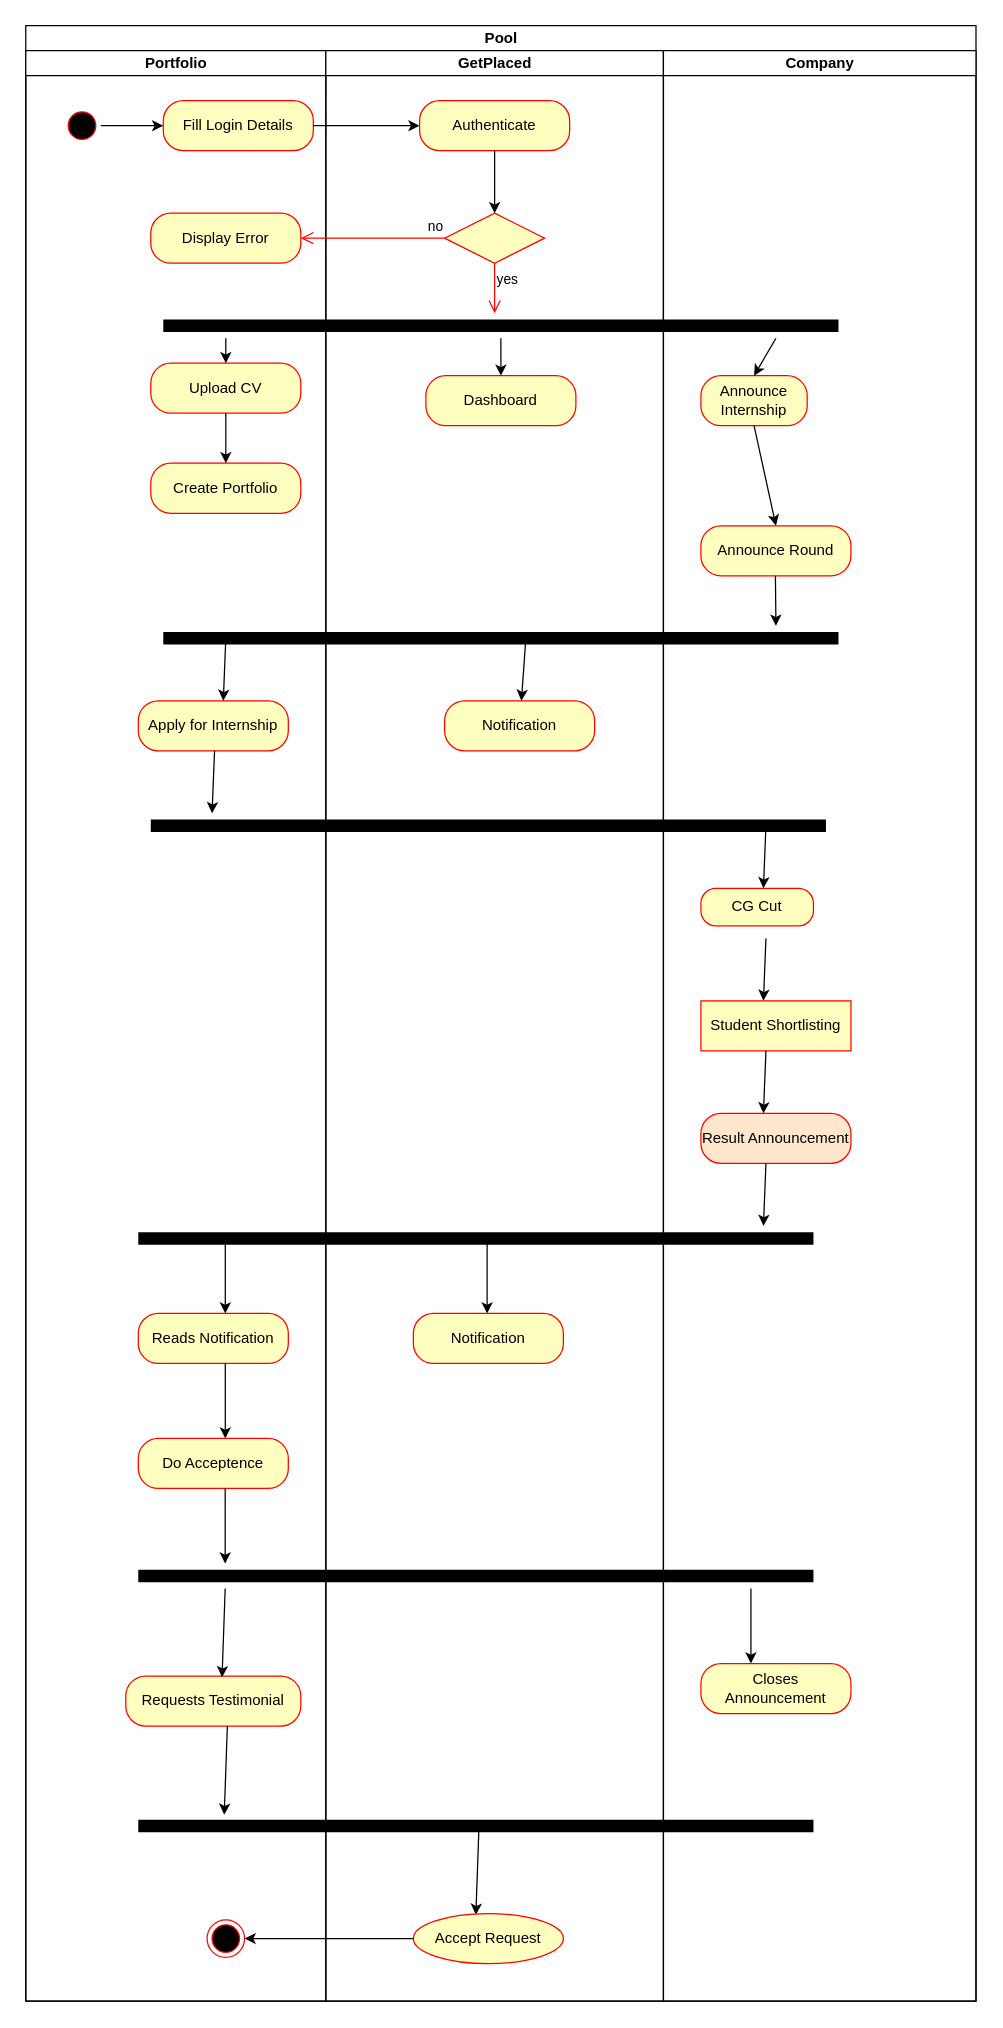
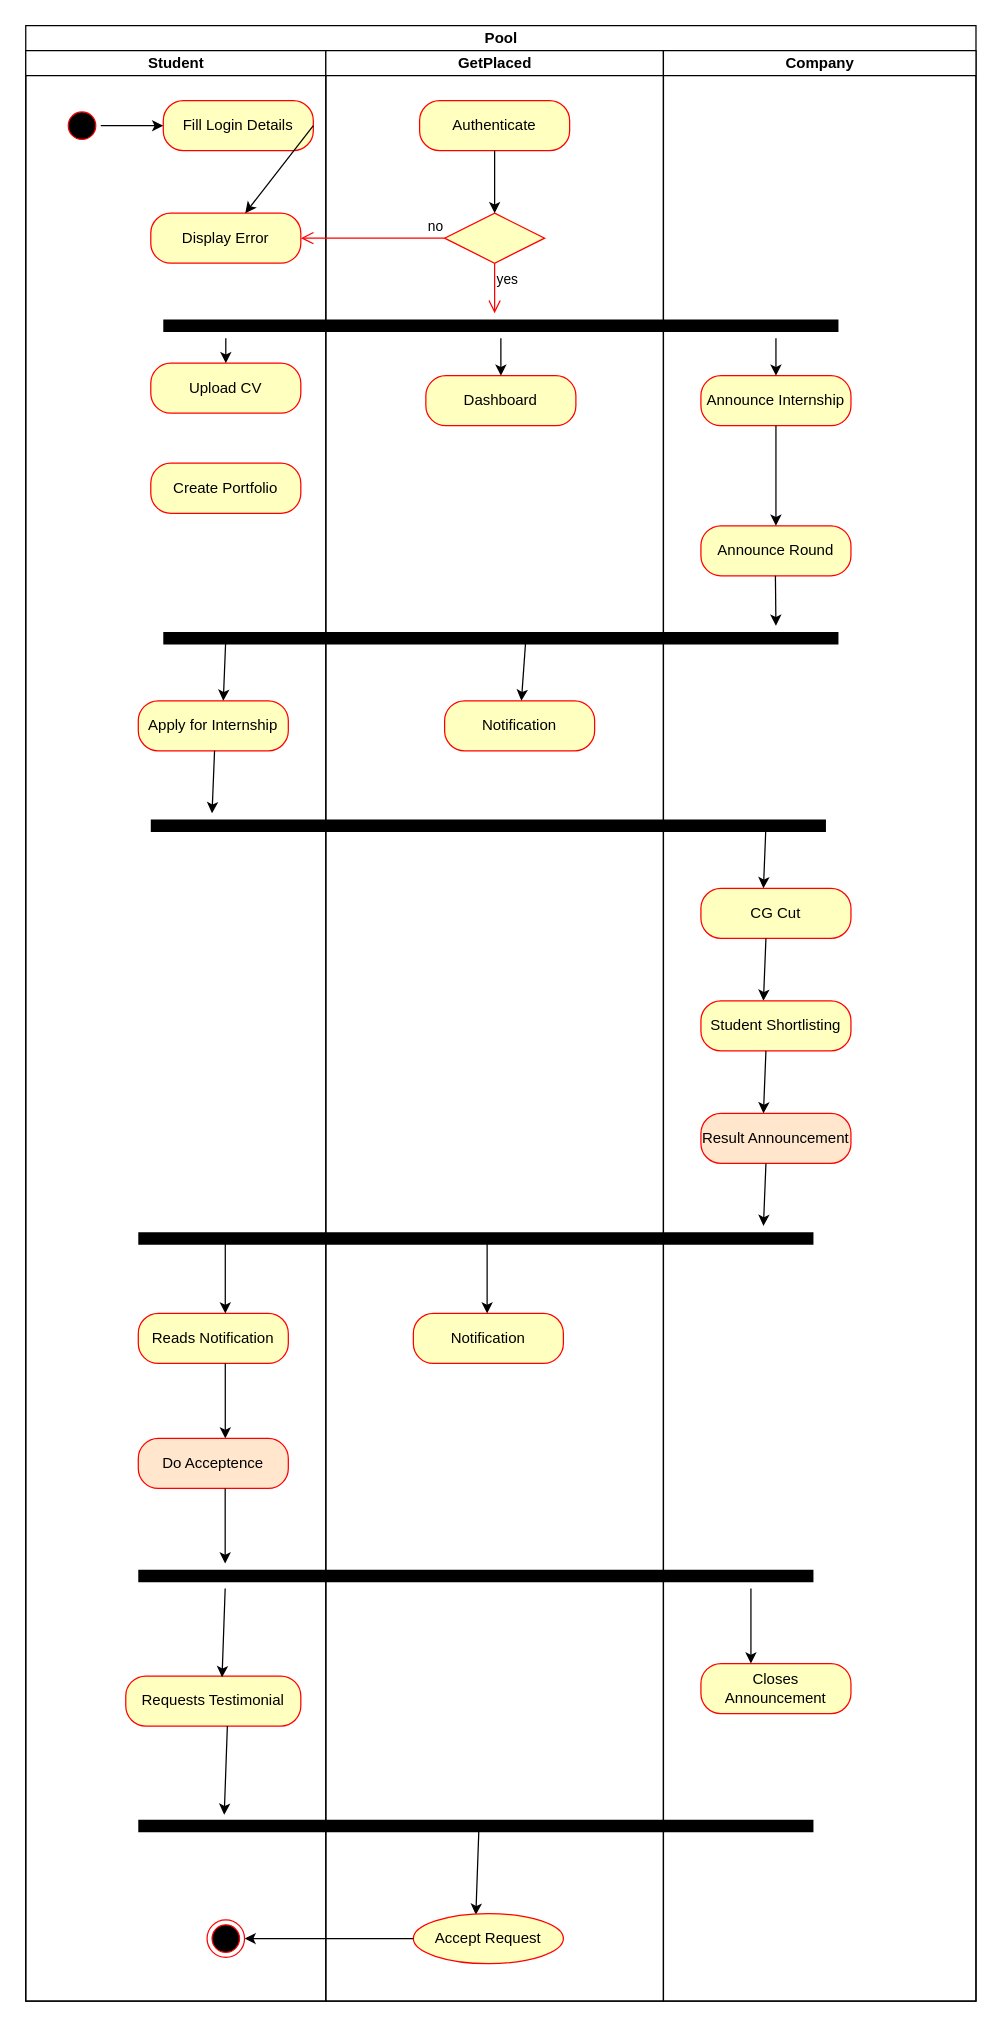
(176, 63) -> (176, 63)
(362, 126) -> (282, 166)
(754, 401) -> (776, 401)
(226, 434) -> none
(757, 907) -> (776, 913)
(776, 1026) -> (776, 1026)
(213, 1463) -> (213, 1463)
